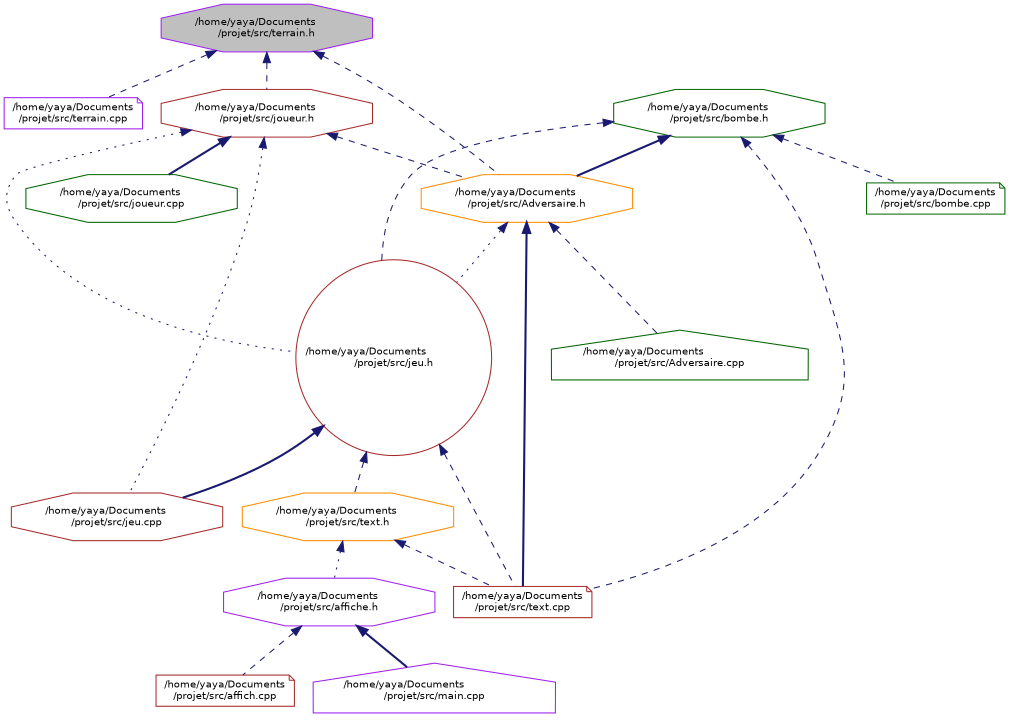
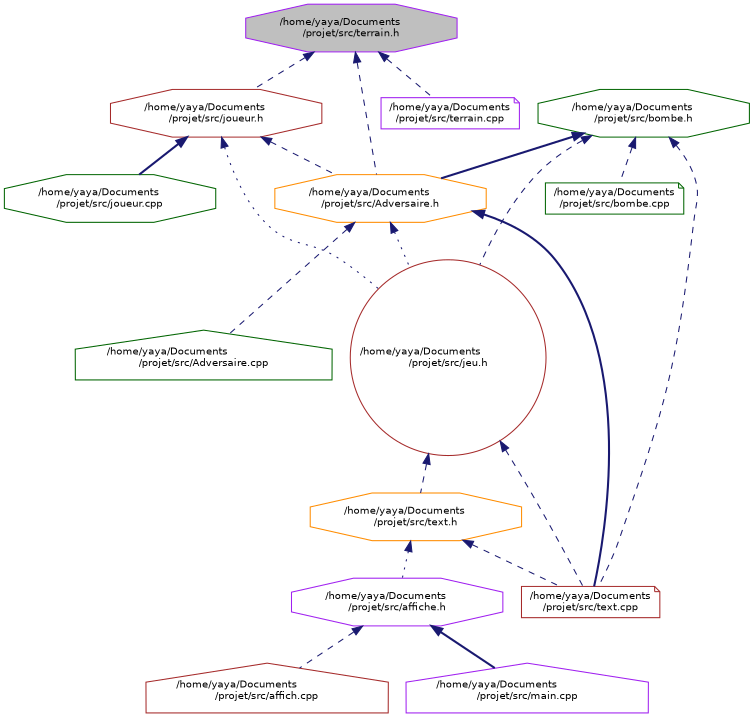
(117, 517) -> none
(225, 691) -> (267, 691)
